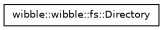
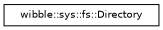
(82, 15) -> (82, 15)
